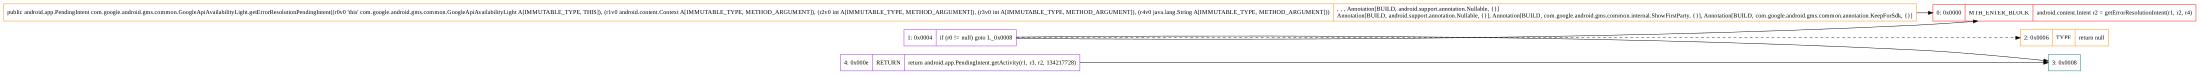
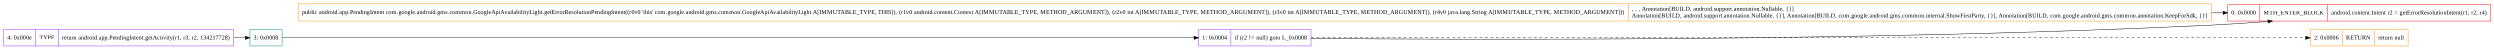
(976, 38) -> (1271, 38)
(2064, 38) -> (2359, 38)
(1659, 41) -> (738, 38)
(889, 62) -> (47, 38)
